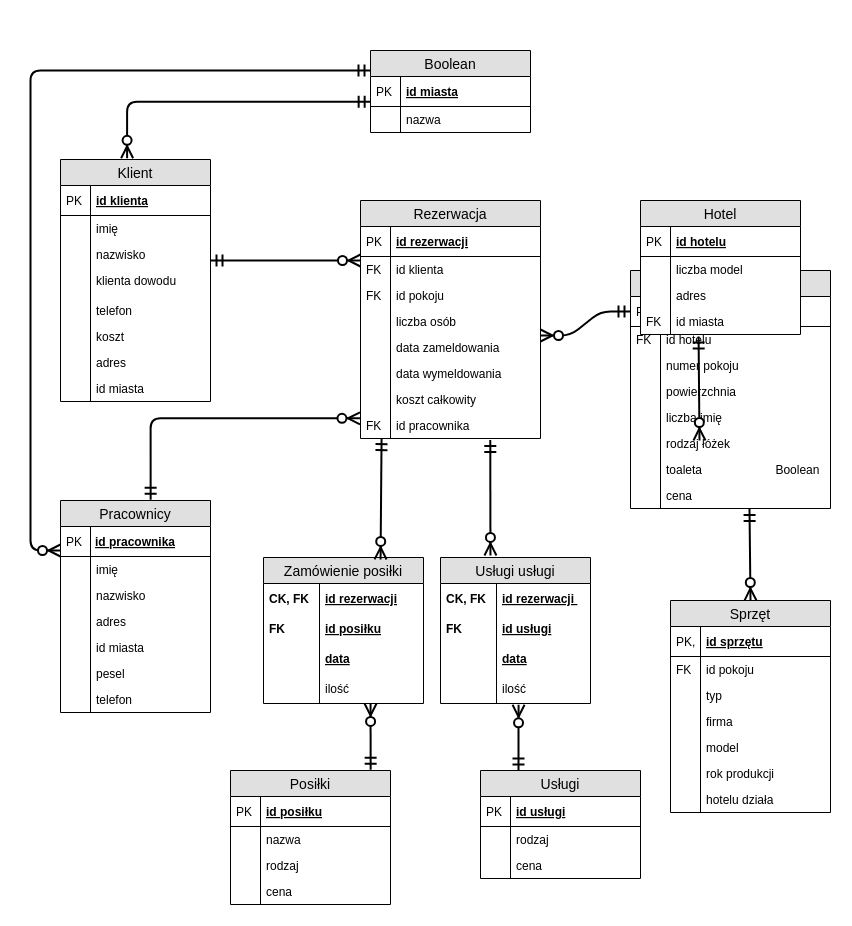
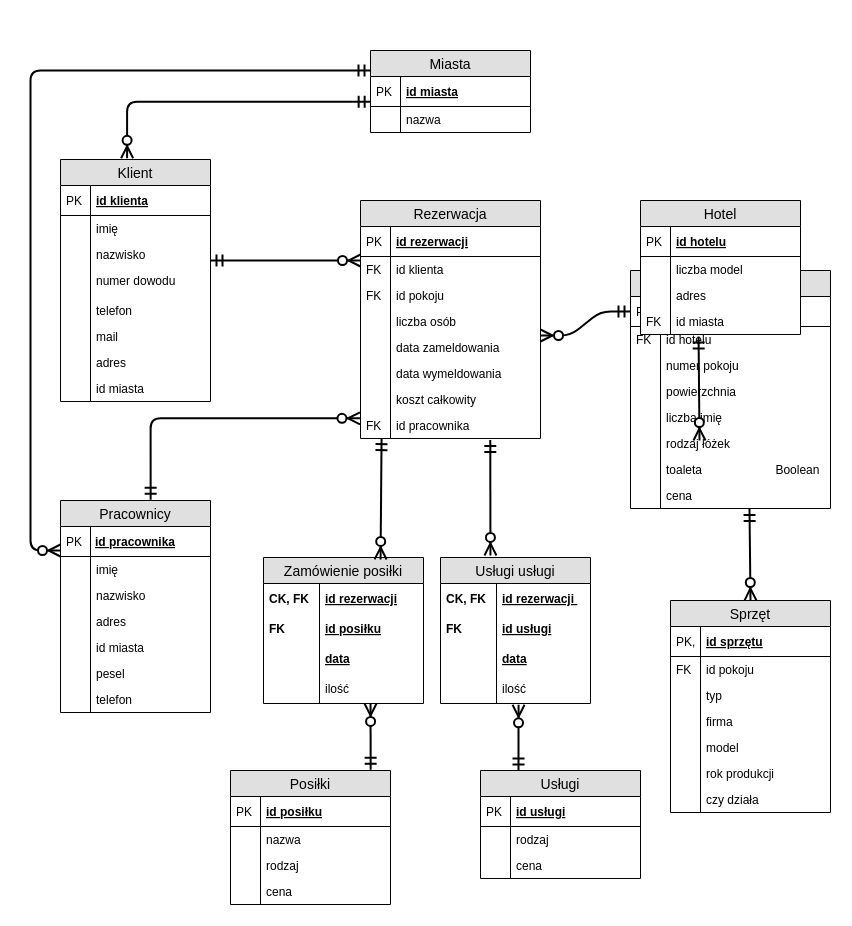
(450, 64) -> (450, 64)
(138, 281) -> (135, 281)
(113, 337) -> (106, 337)
(745, 800) -> (736, 800)
